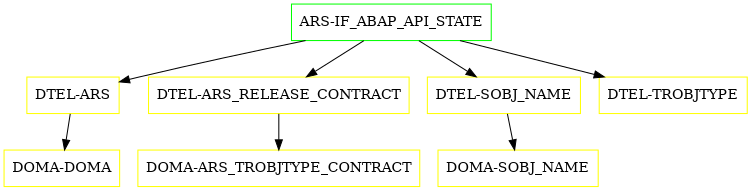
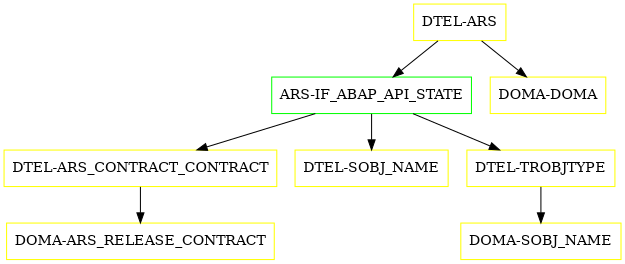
(217, 59) -> (420, 56)
(279, 95) -> (140, 168)
(510, 127) -> (541, 200)
(279, 168) -> (140, 241)
